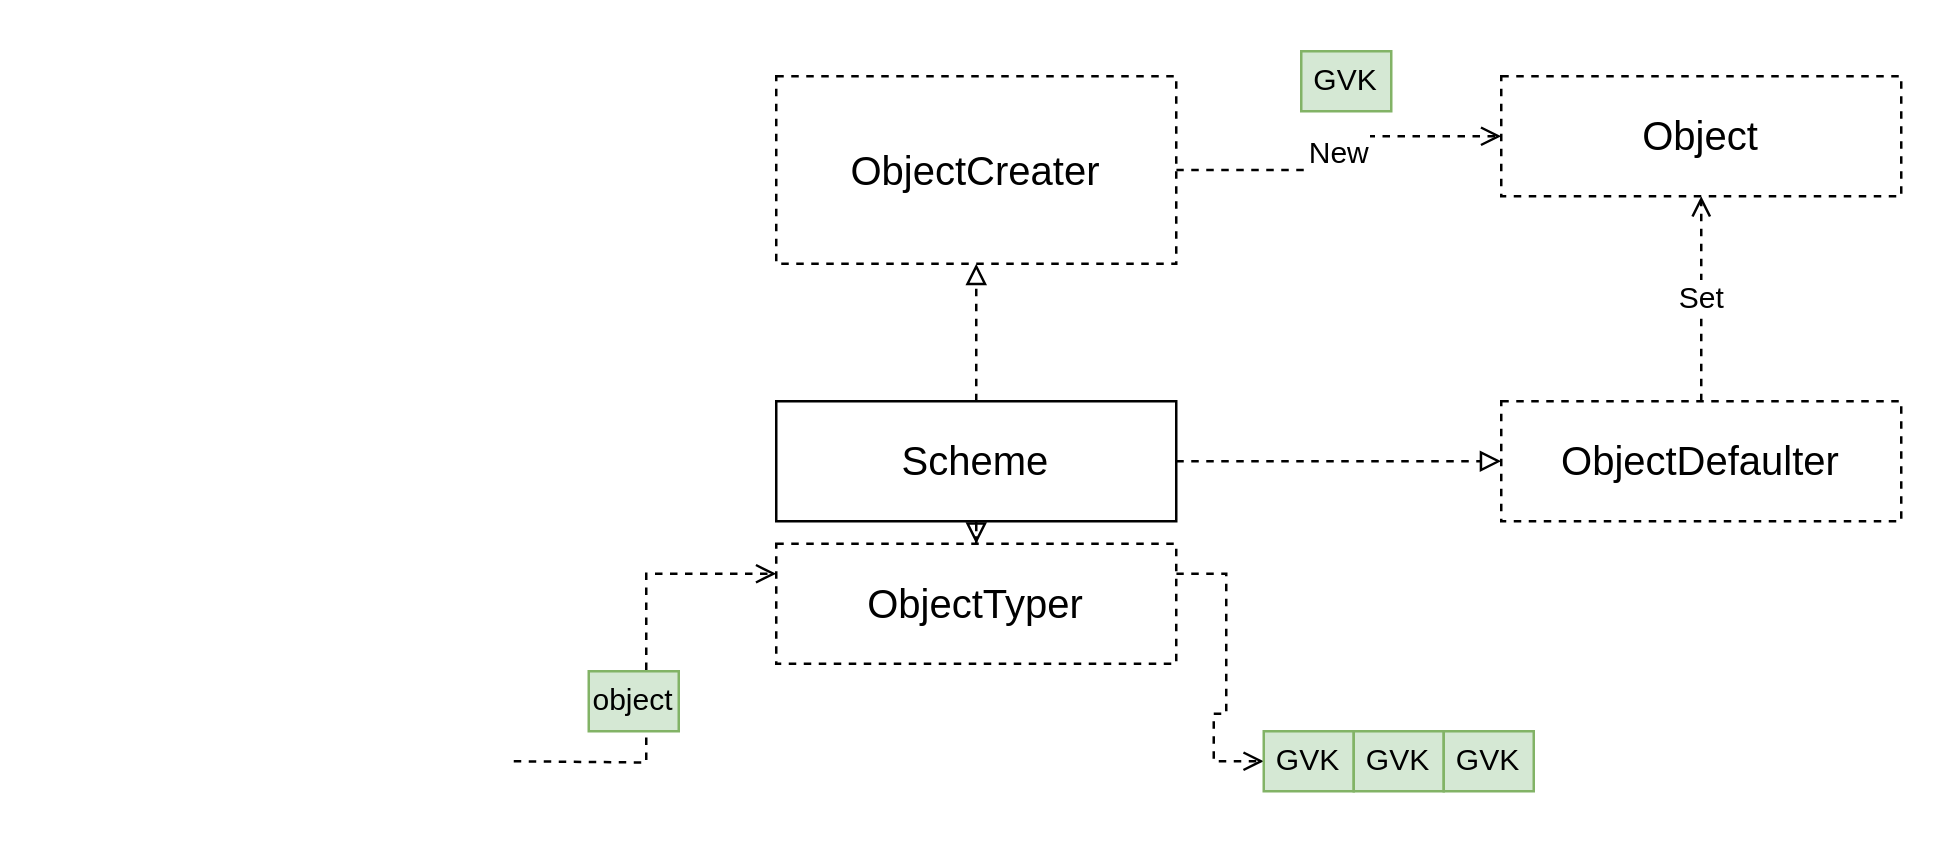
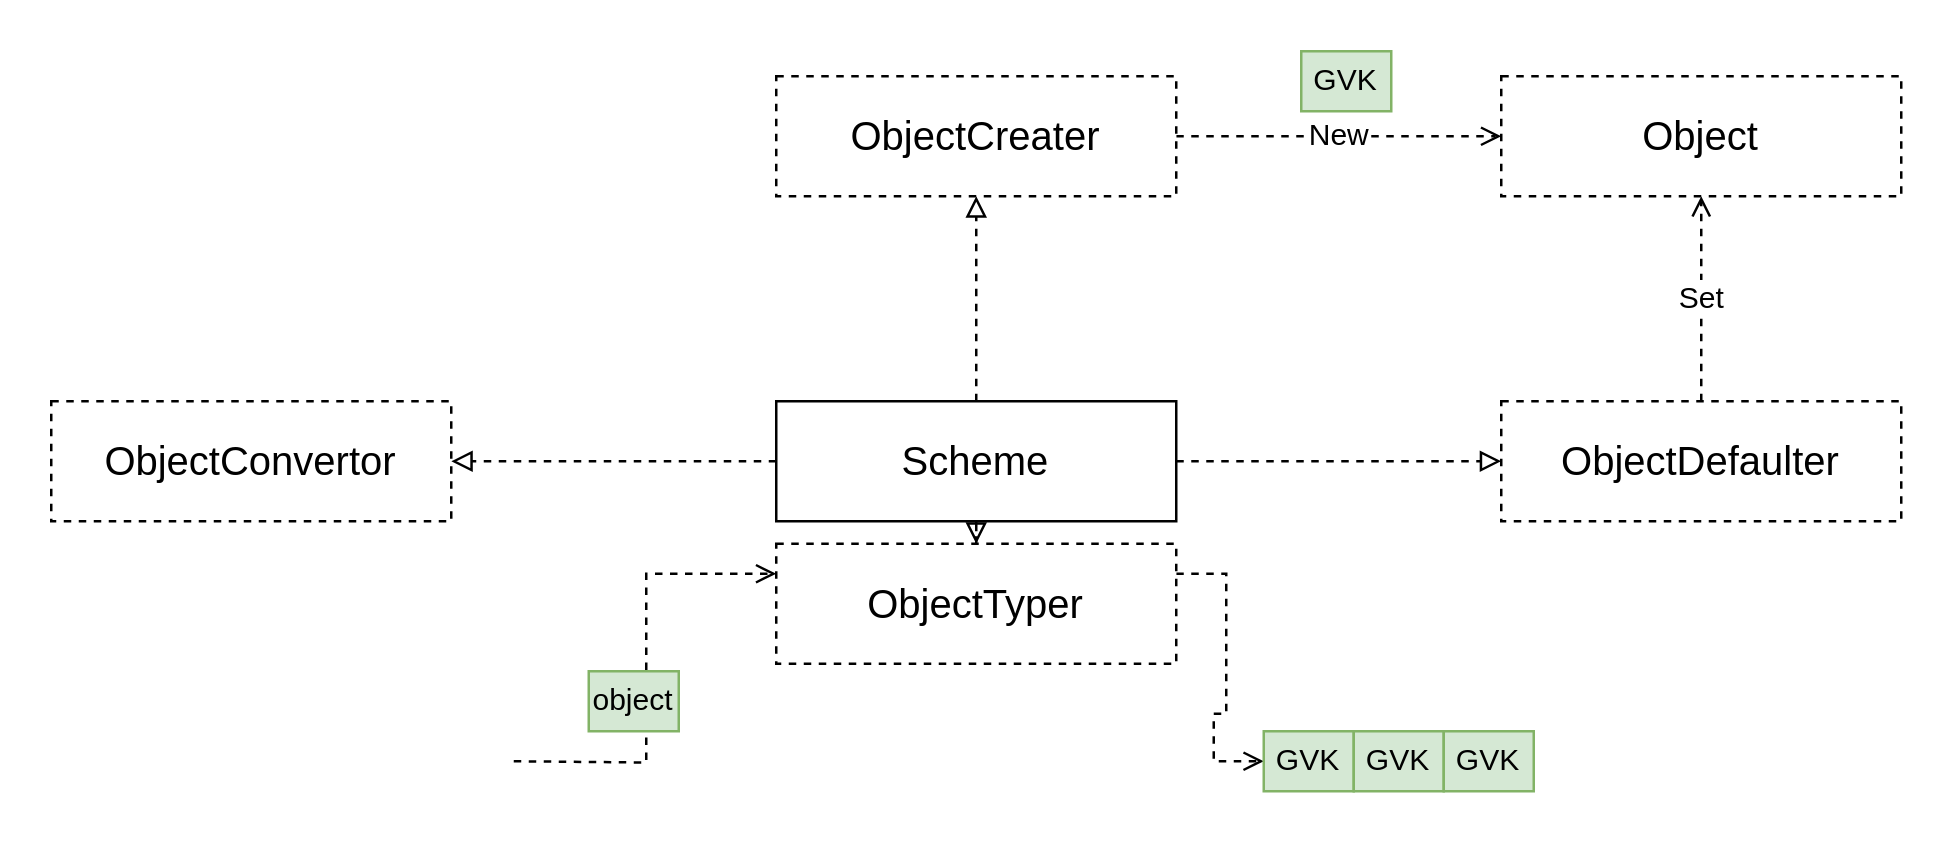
(976, 170) -> (976, 136)
none -> (251, 461)
none -> (624, 461)
